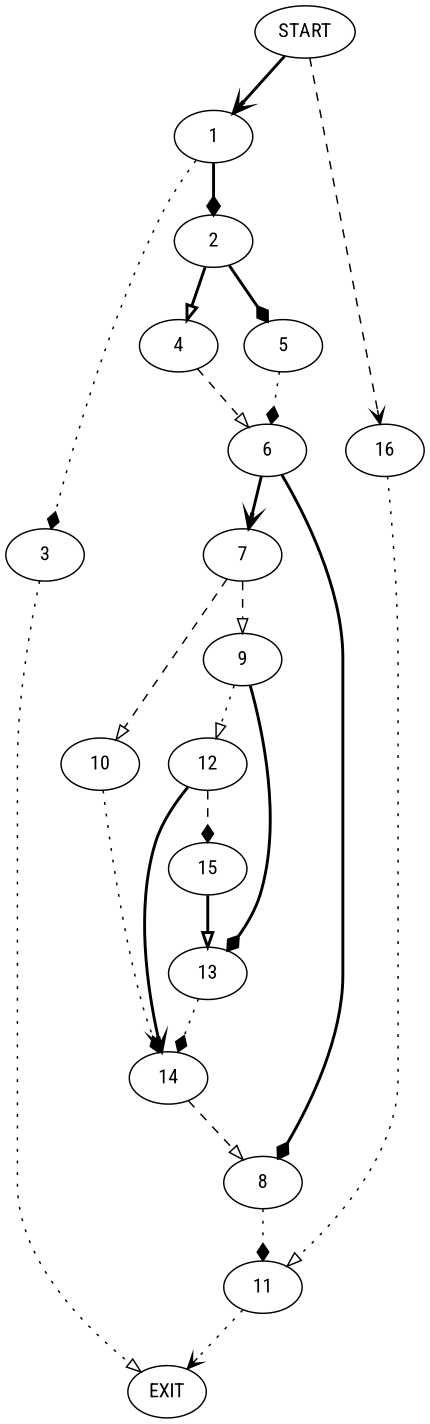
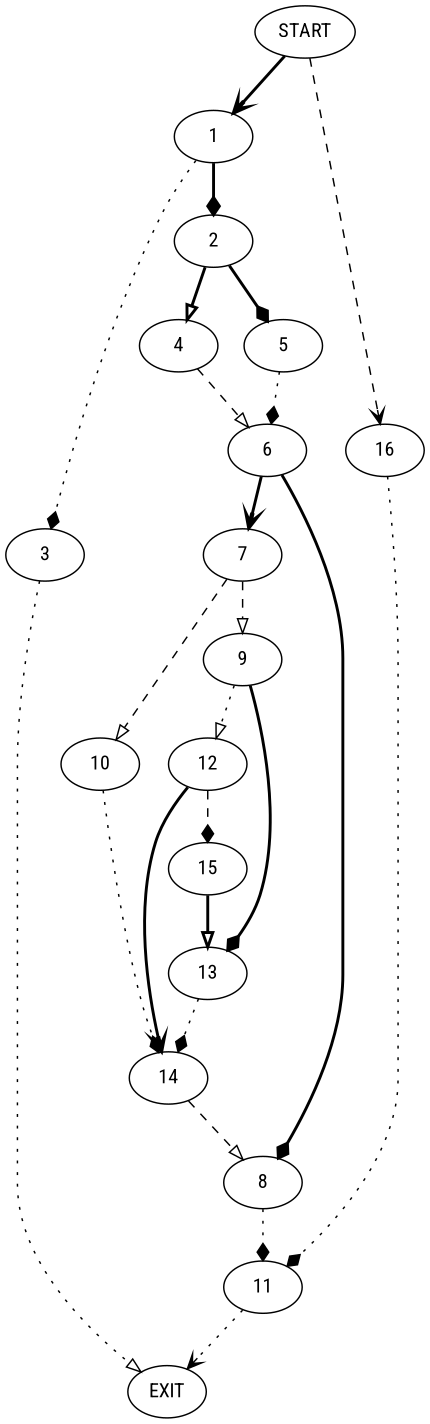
(398, 881) -> (398, 881)
